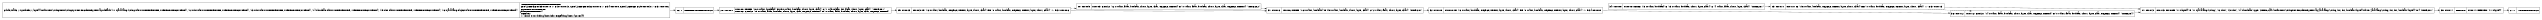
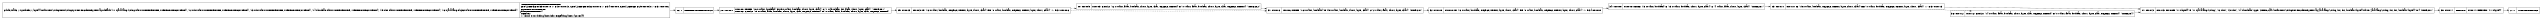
(2528, 10) -> (2528, 10)
(1168, 11) -> (1168, 11)
(1776, 12) -> (1605, 8)
